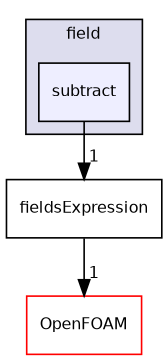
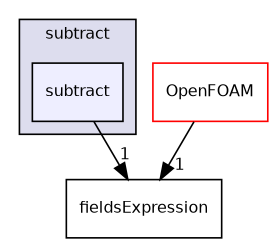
(84, 35) -> (78, 35)
(84, 259) -> (181, 143)
